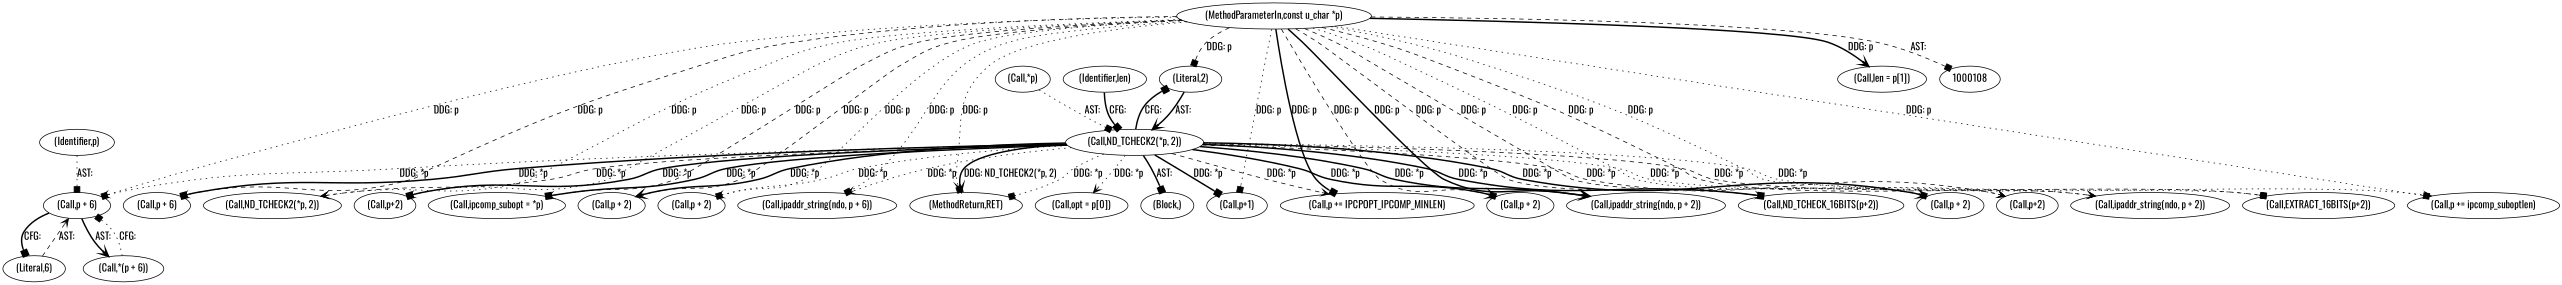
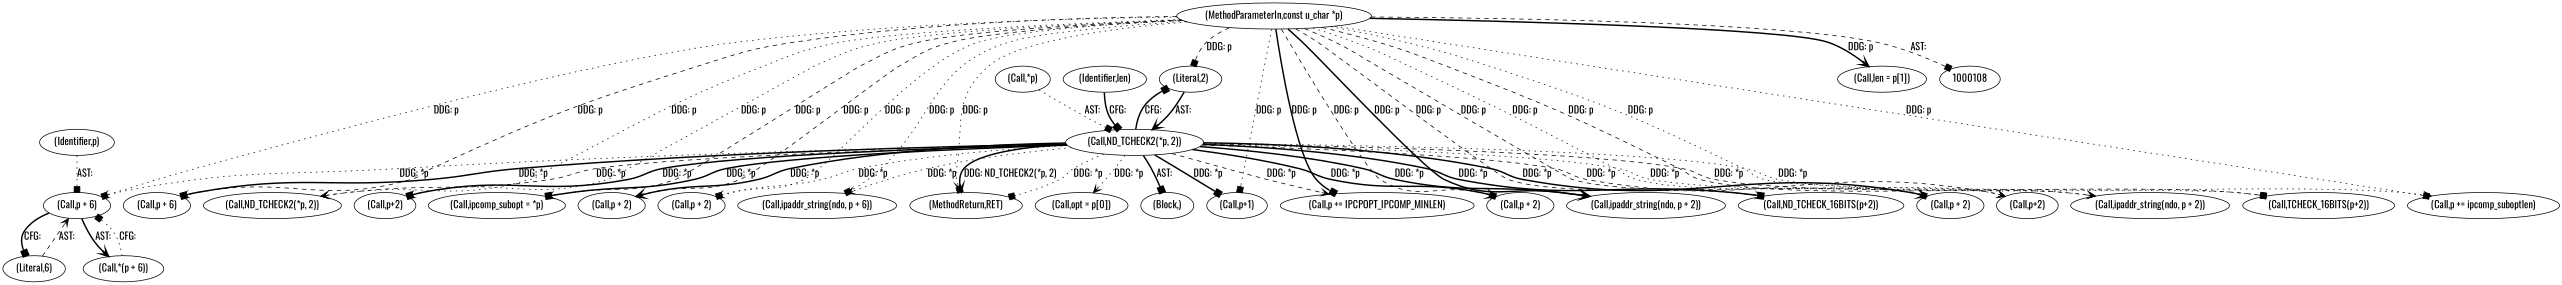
(2319, 206) -> (2319, 206)
